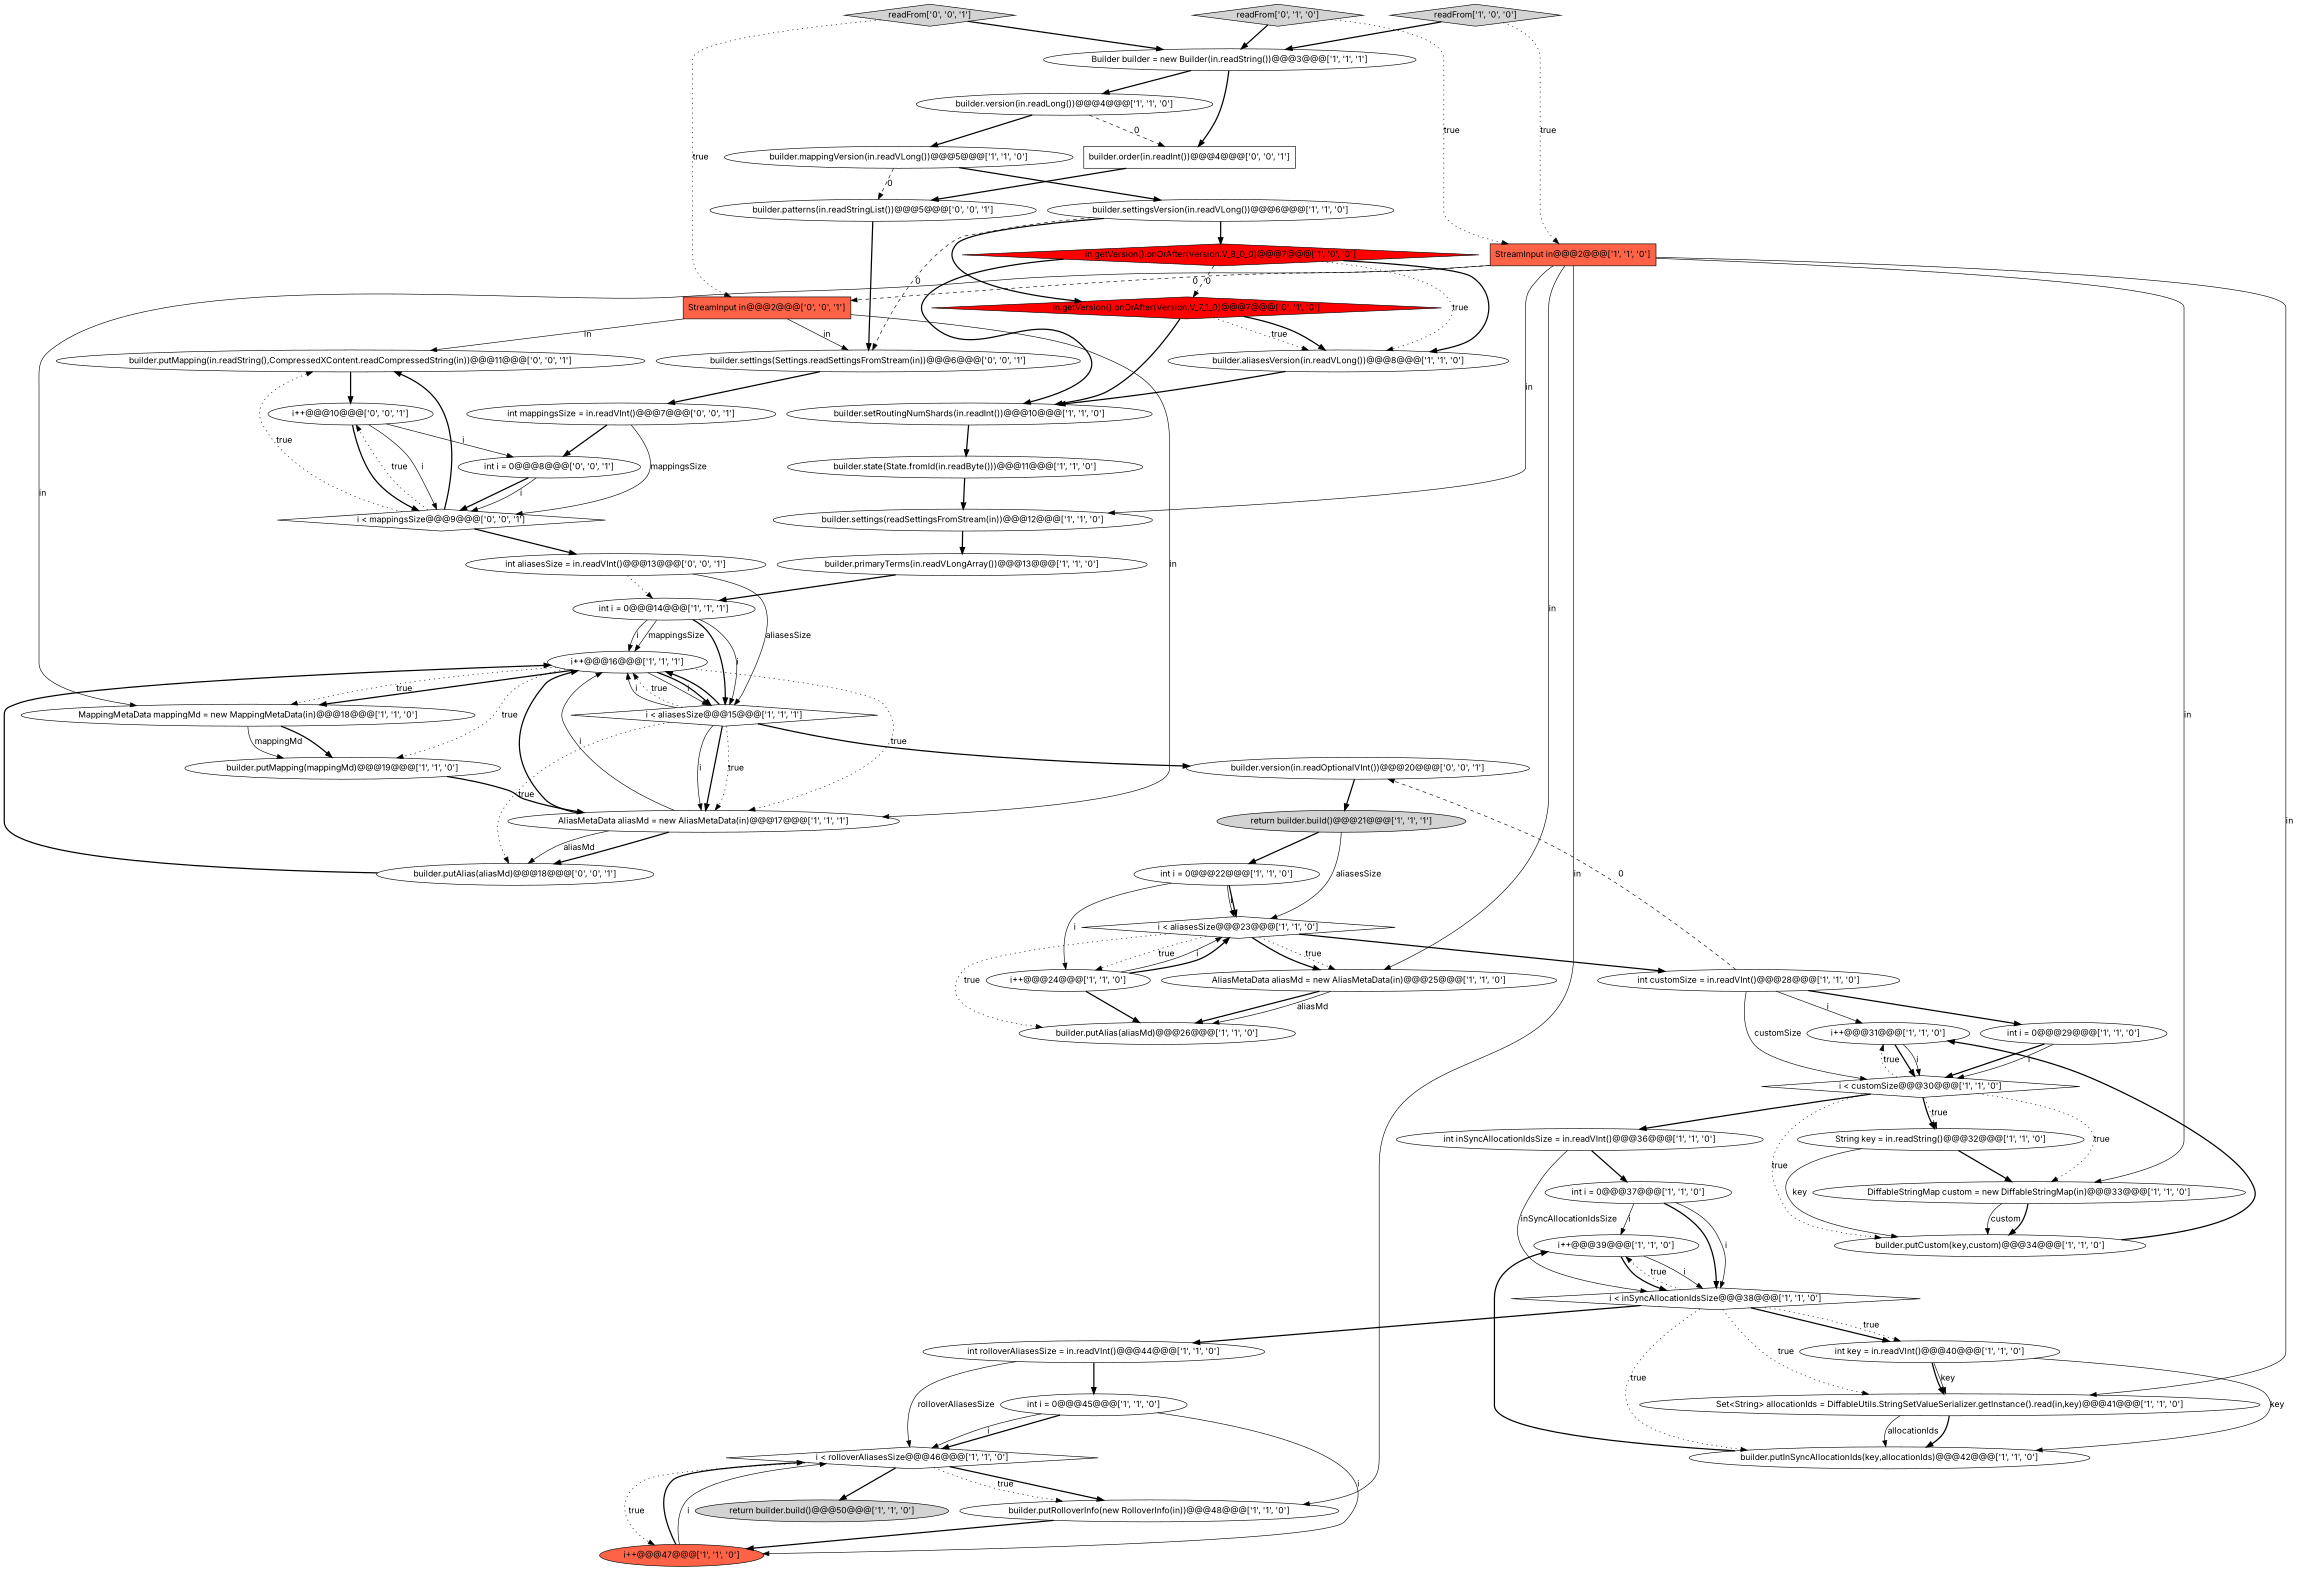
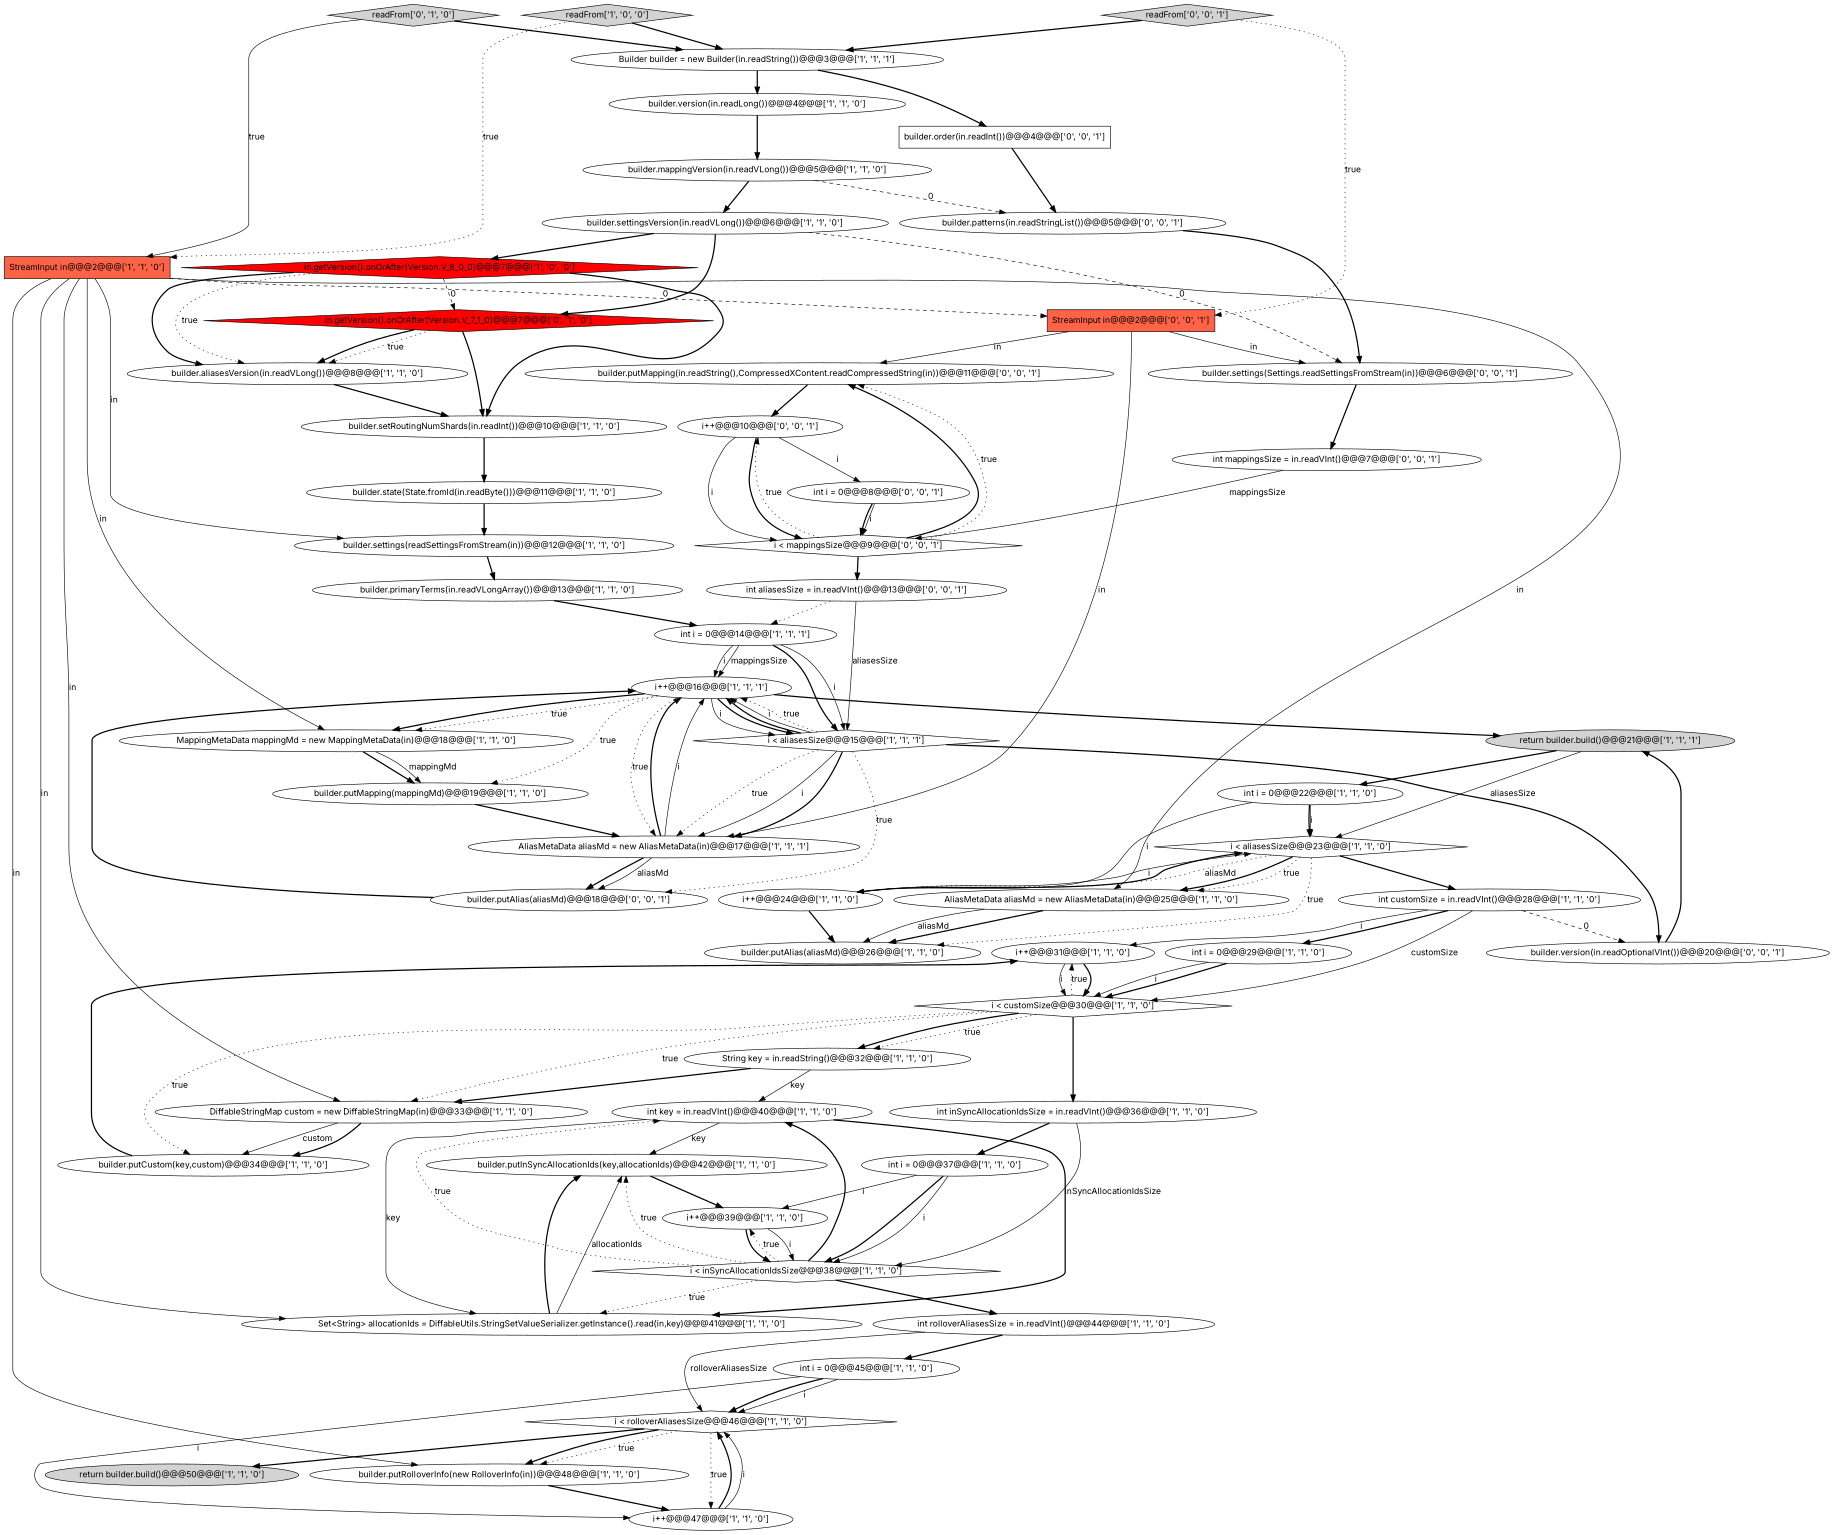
(1444, 107) -> (249, 130)
(1124, 129) -> none
(588, 439) -> none
none -> (1134, 718)
(1167, 954) -> (1221, 873)
(1792, 1203) -> (787, 1084)
(682, 1555) -> (711, 1519)
